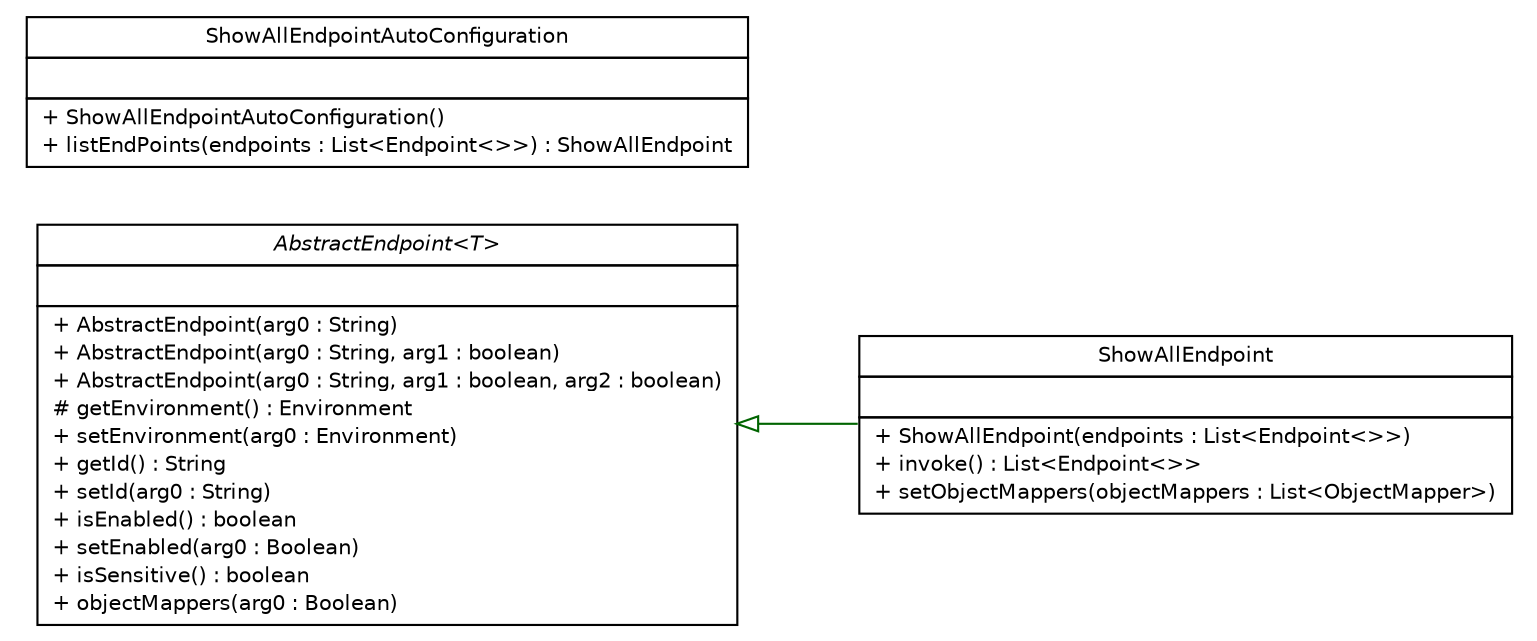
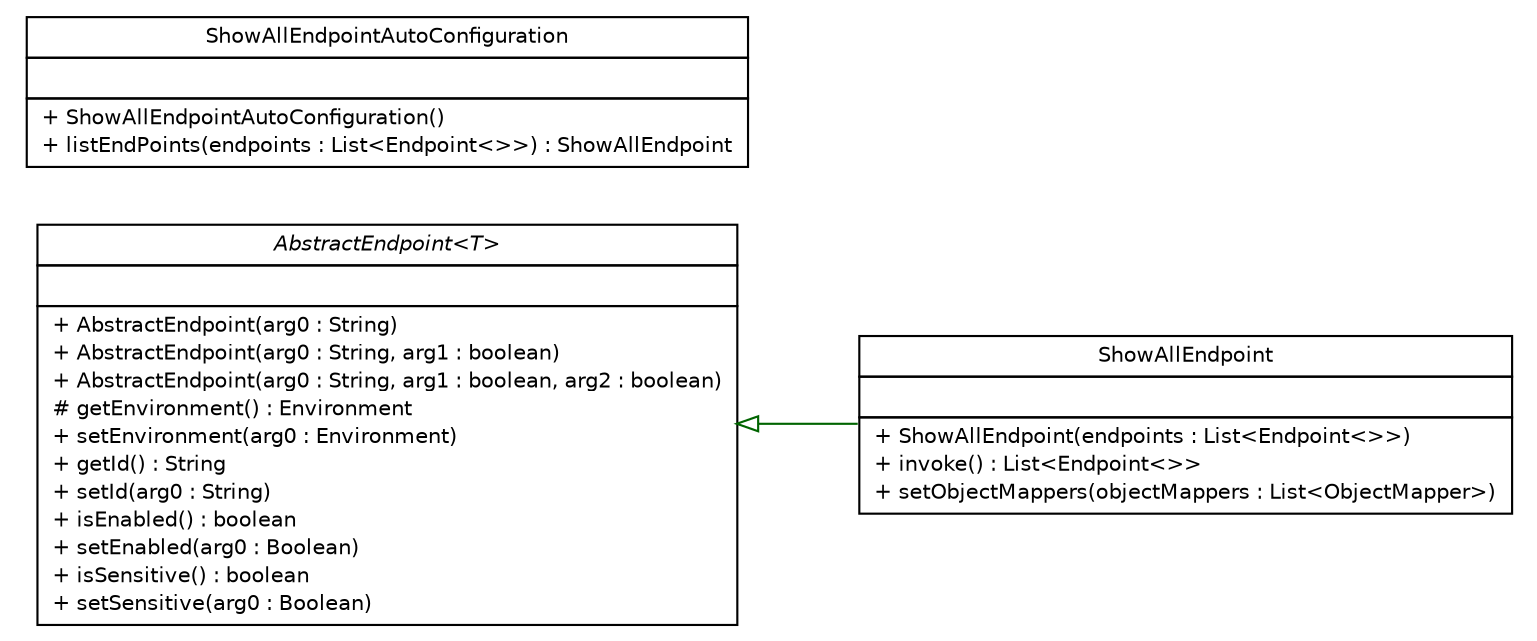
(226, 604) -> (213, 604)
